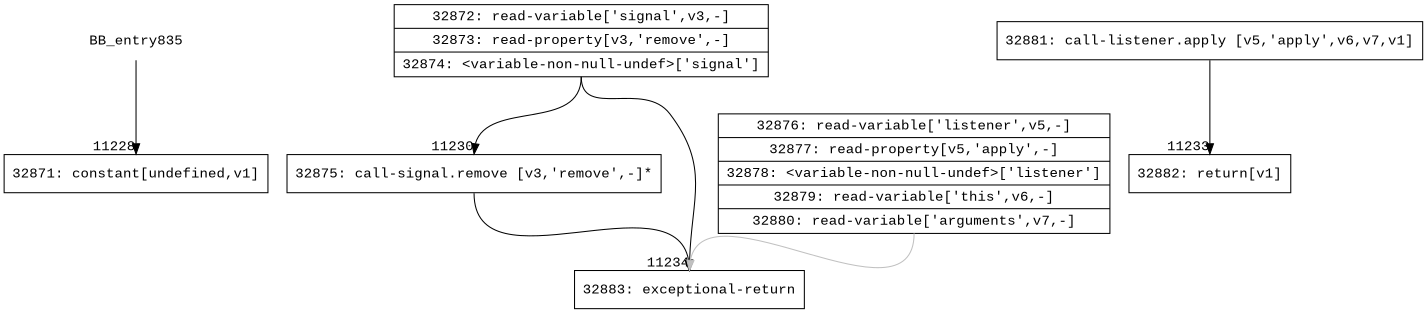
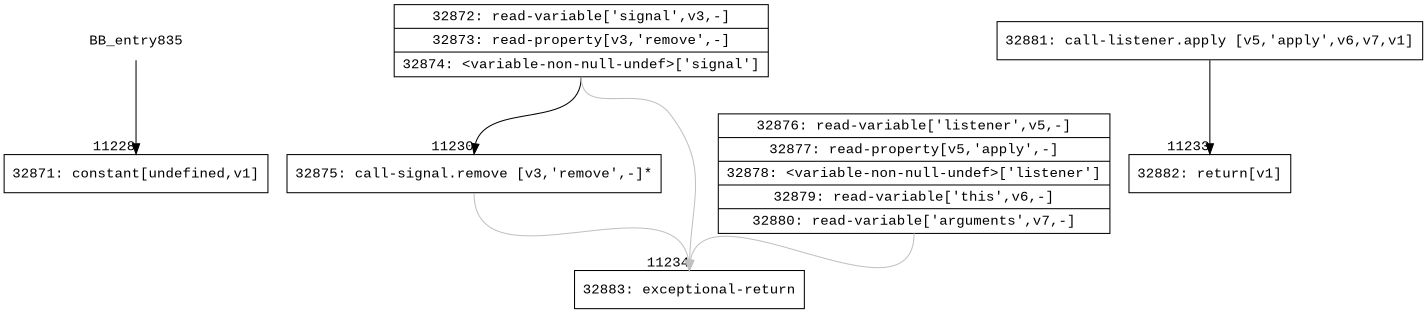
(683, 133) -> (683, 133)
(577, 232) -> (577, 232)
